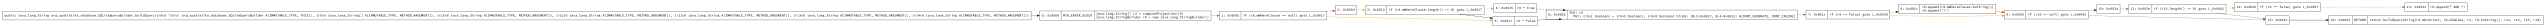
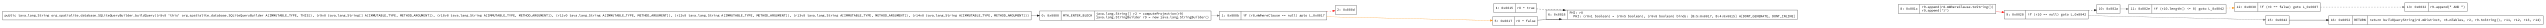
(1425, 10) -> none
(1848, 15) -> none
(2240, 16) -> none
